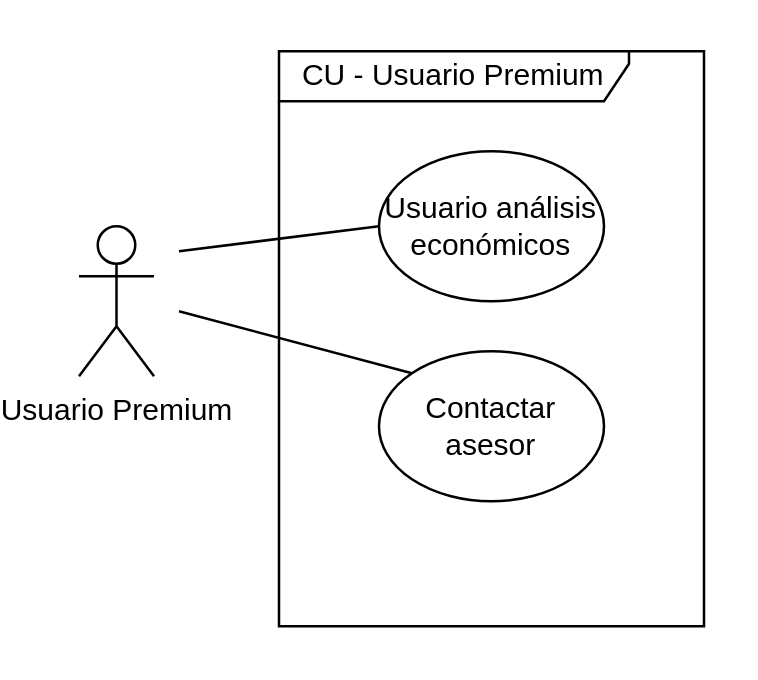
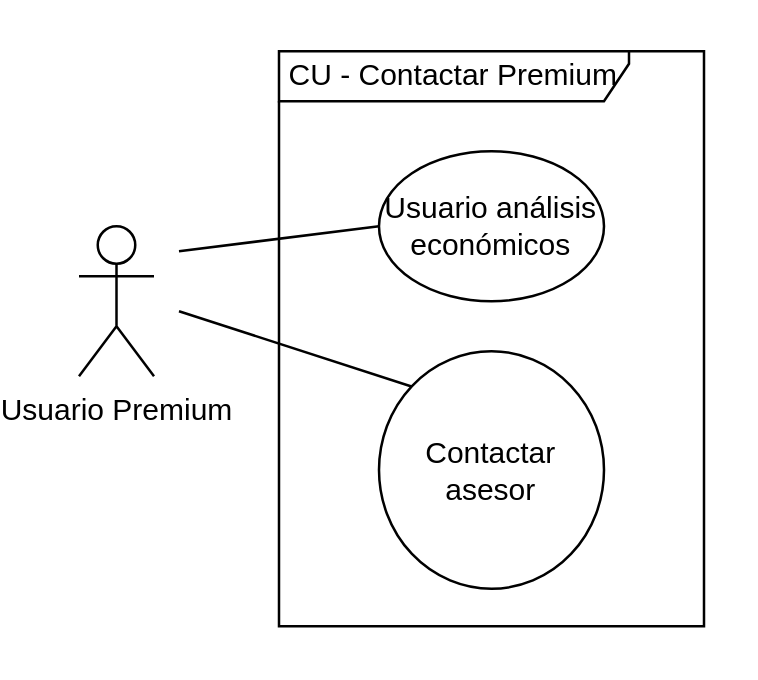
(454, 76) -> (454, 76)
(491, 426) -> (491, 470)
